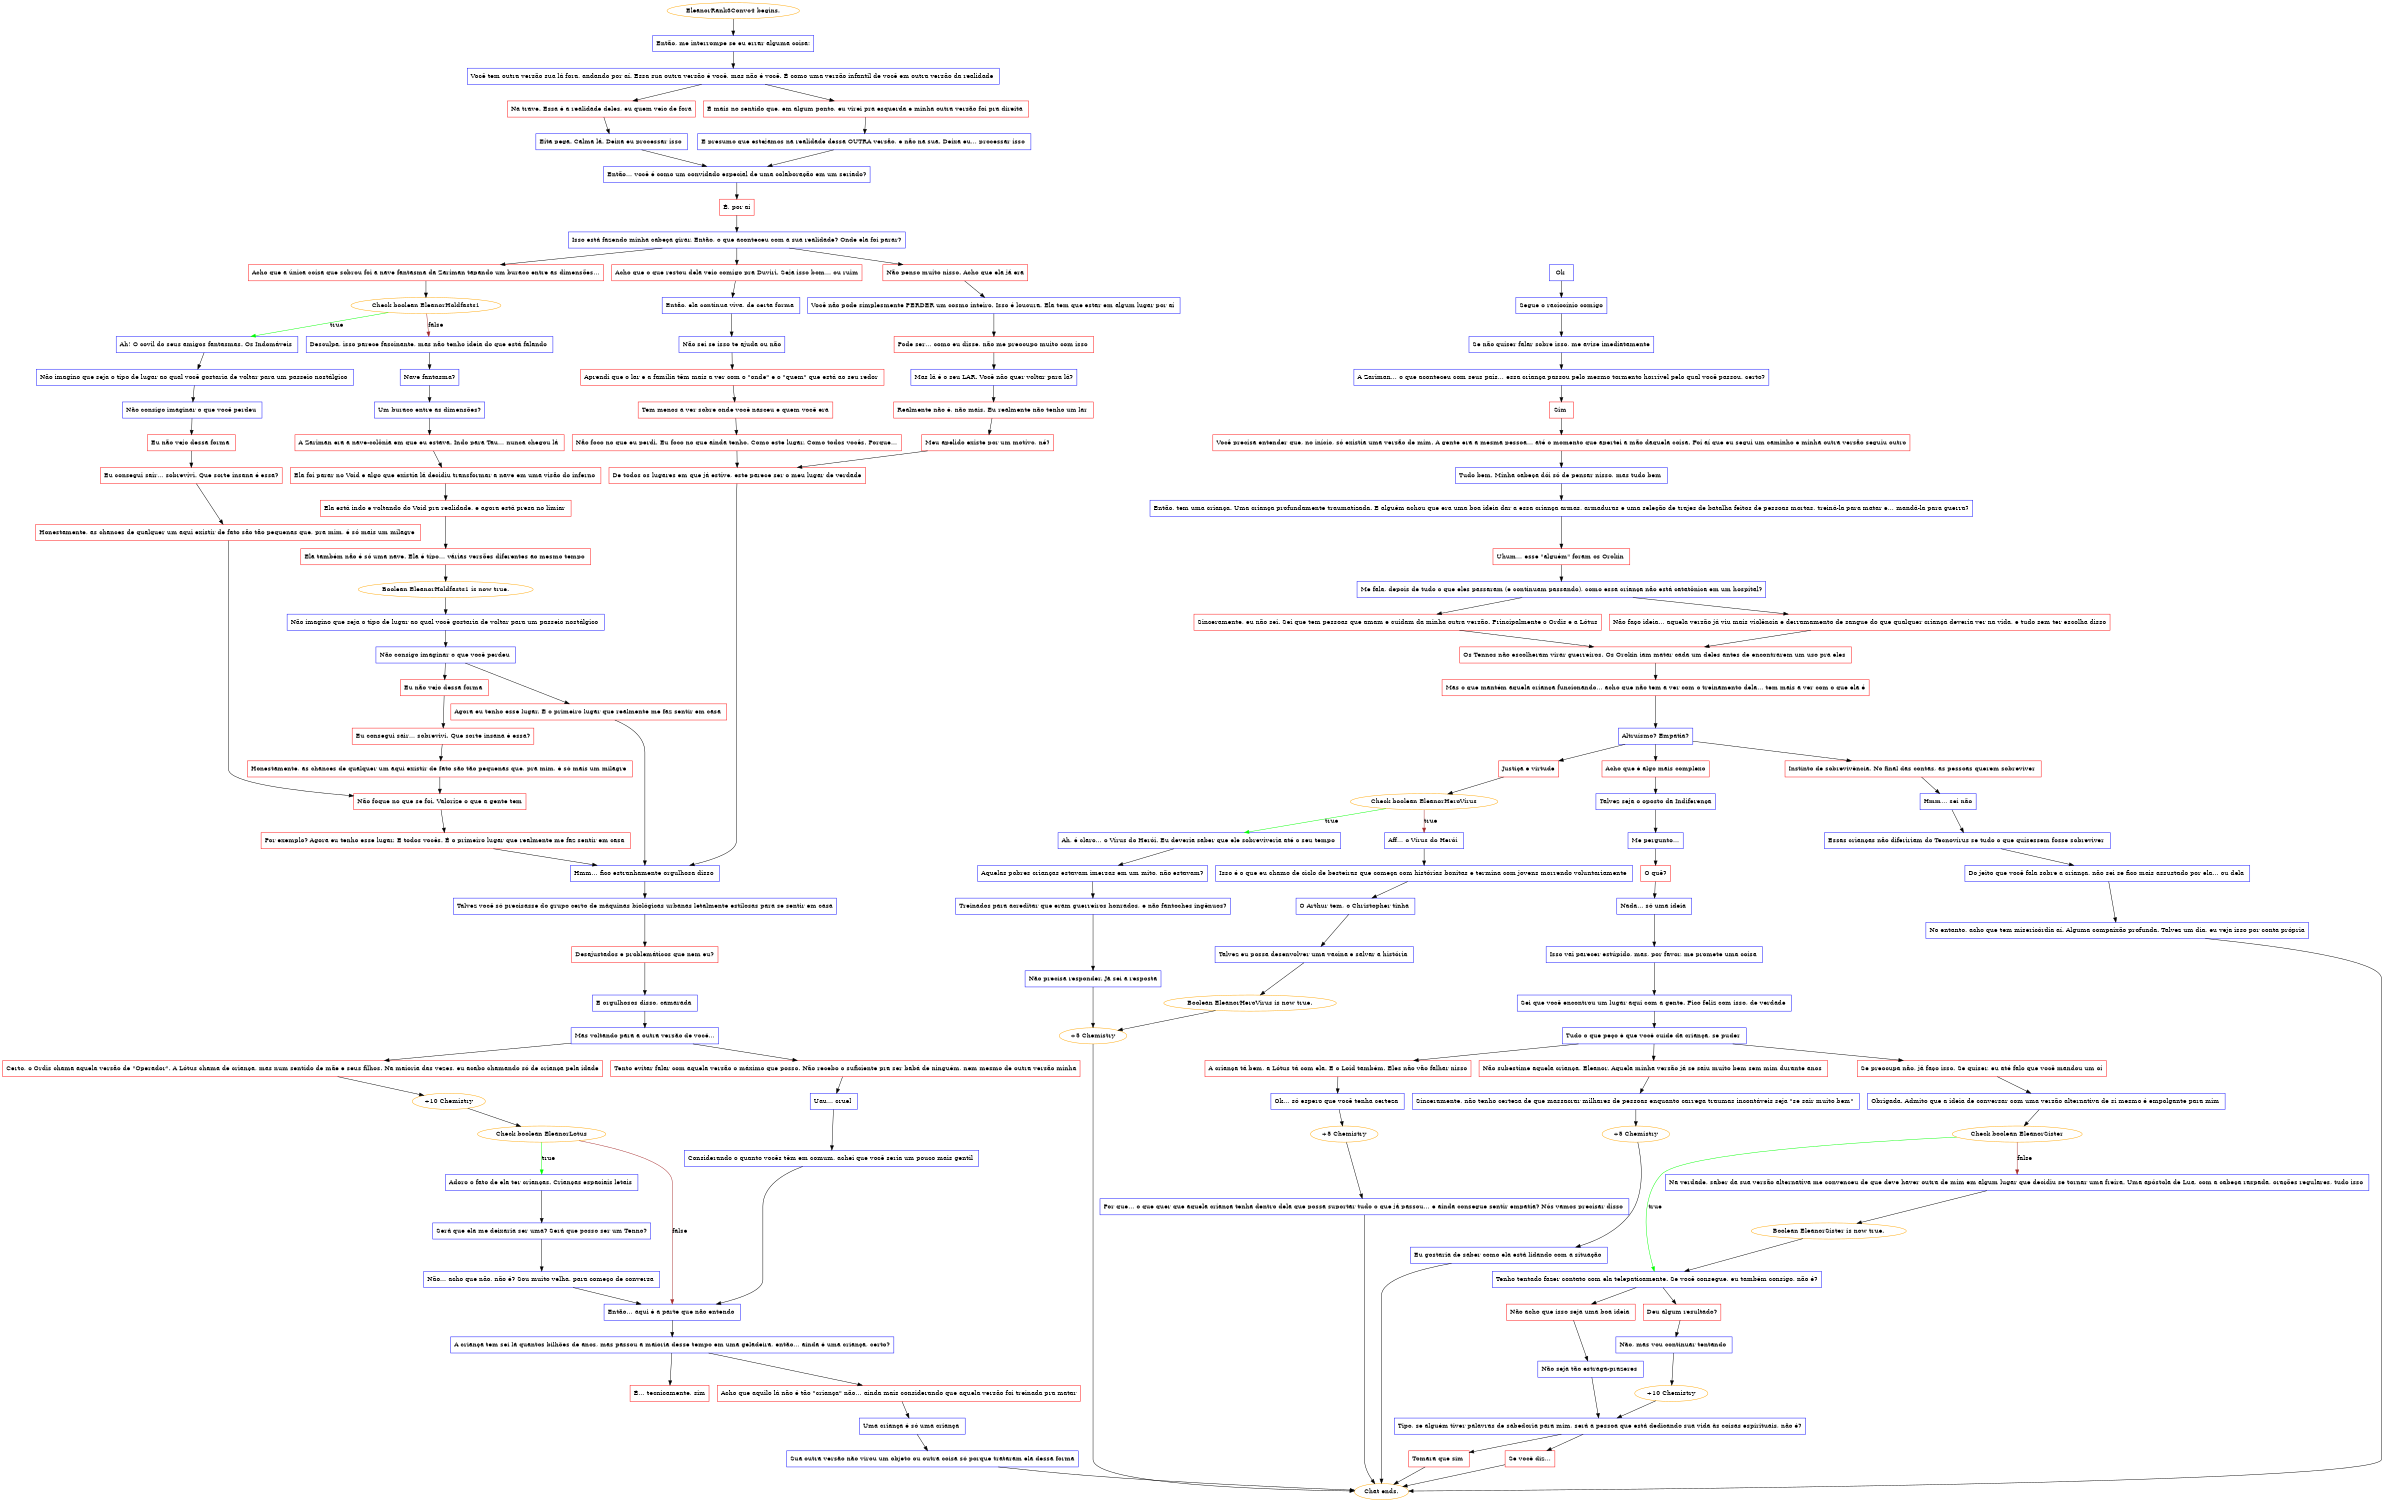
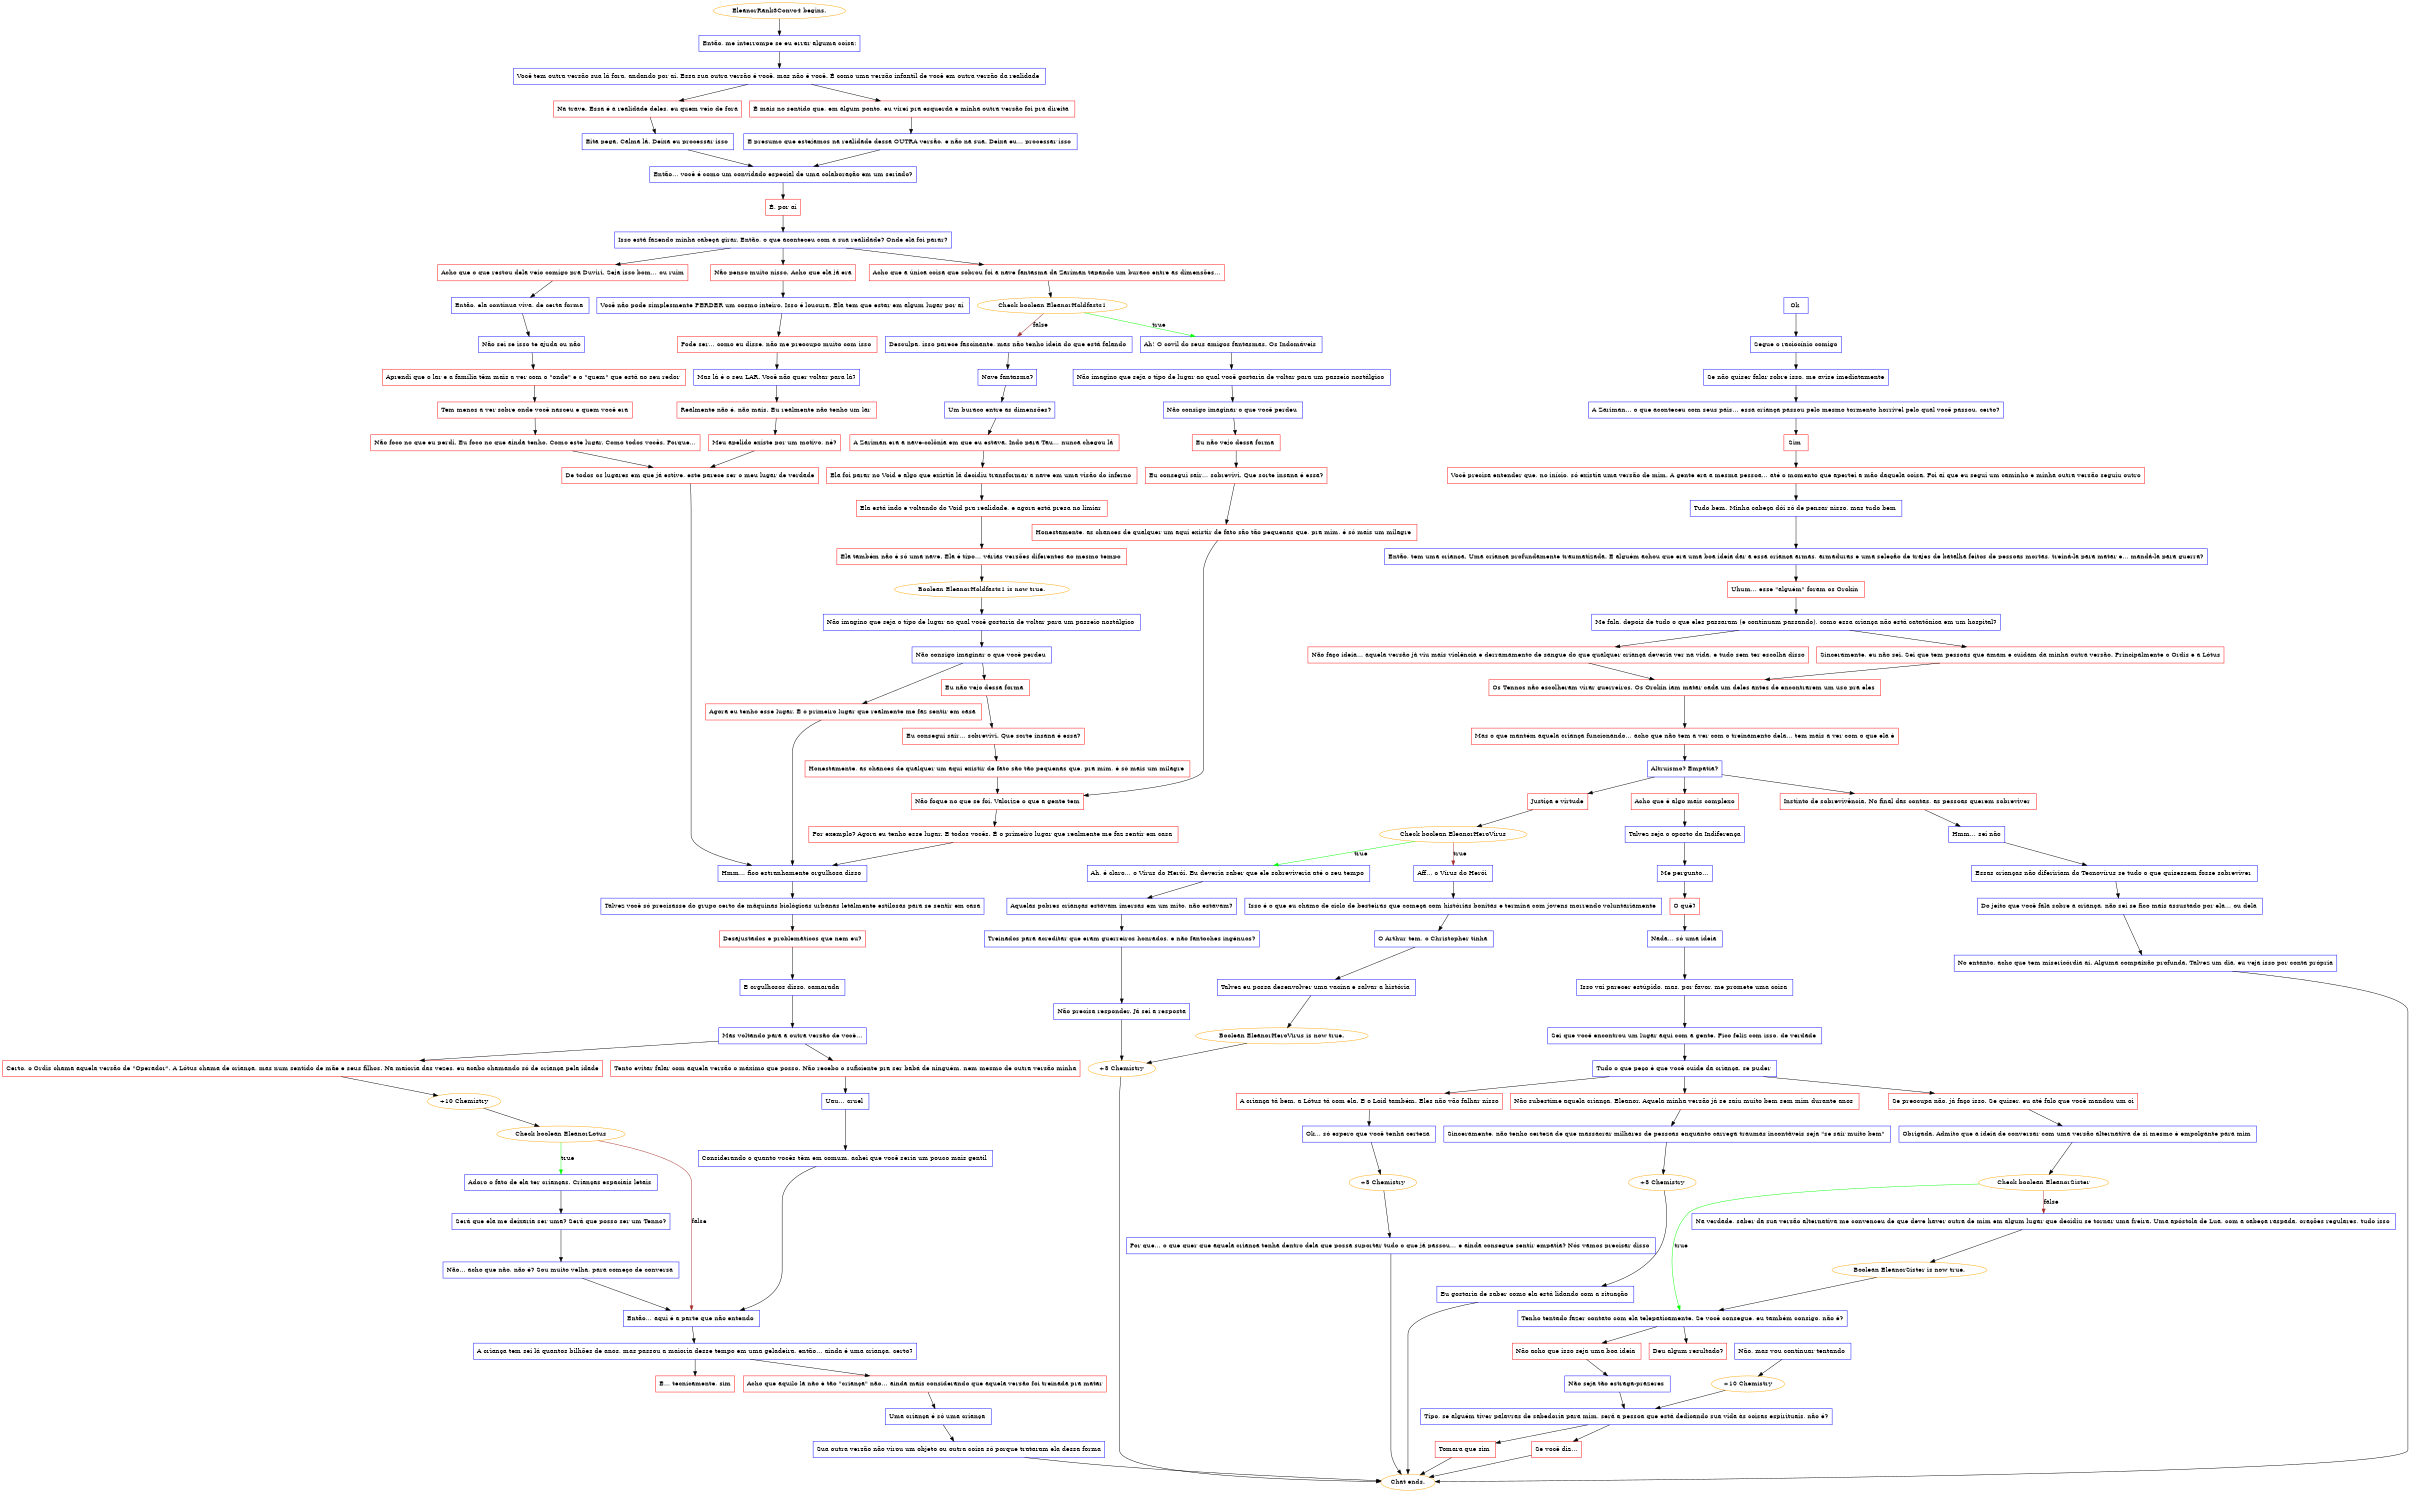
(1679, 1326) -> none
